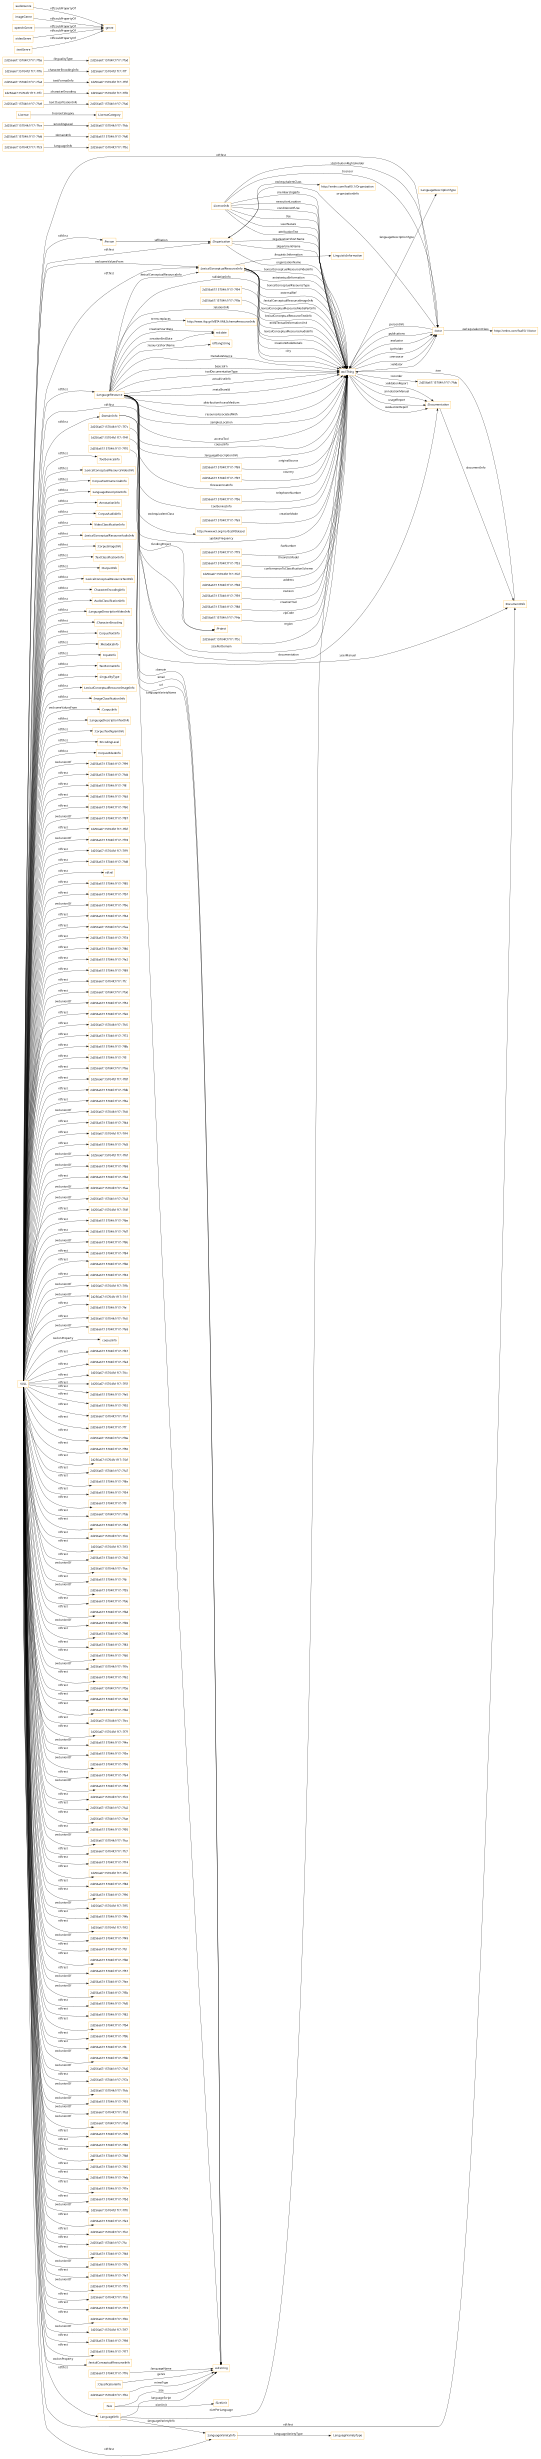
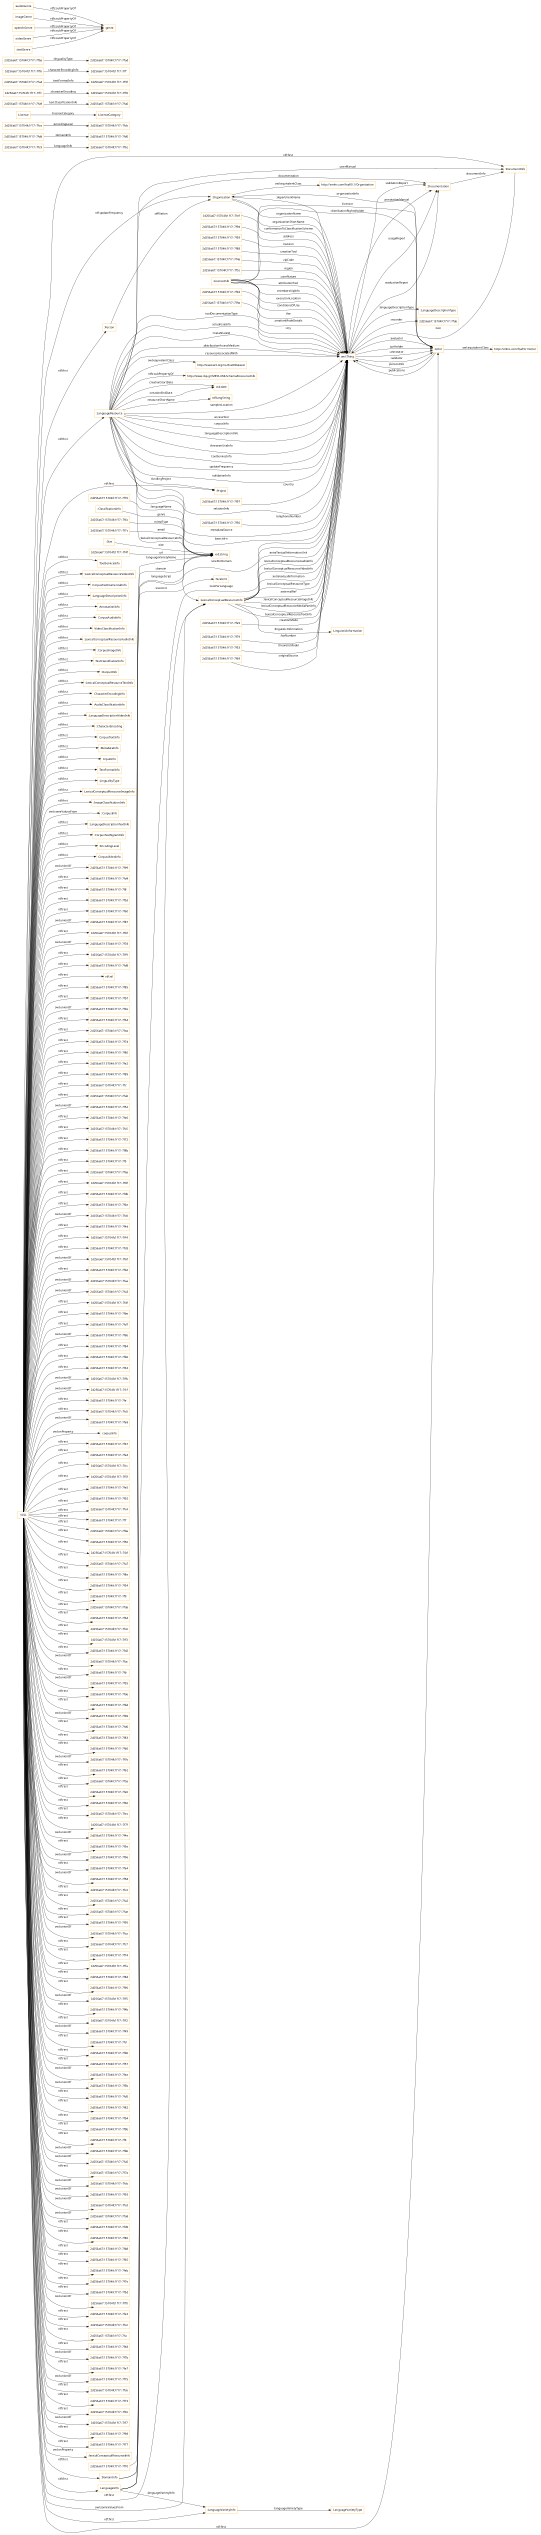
(109, 250) -> (109, 213)
(161, 319) -> (161, 374)
(109, 1166) -> none
(163, 2407) -> (138, 1510)
